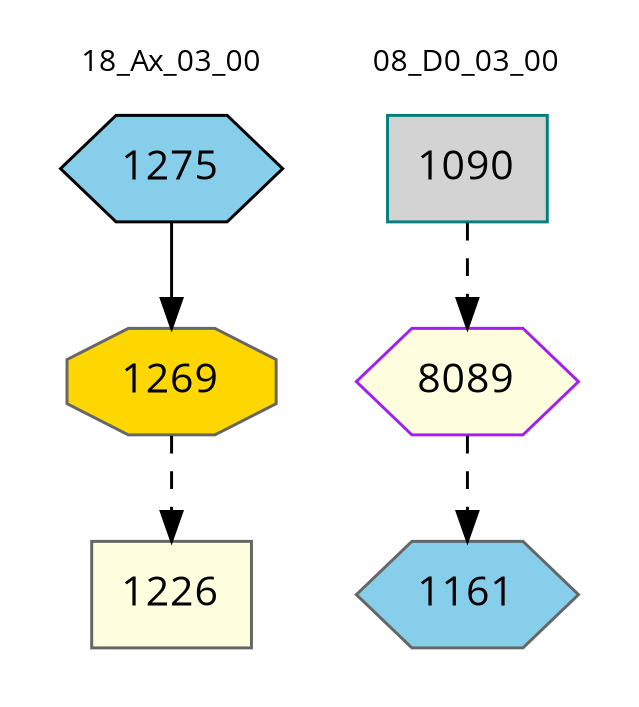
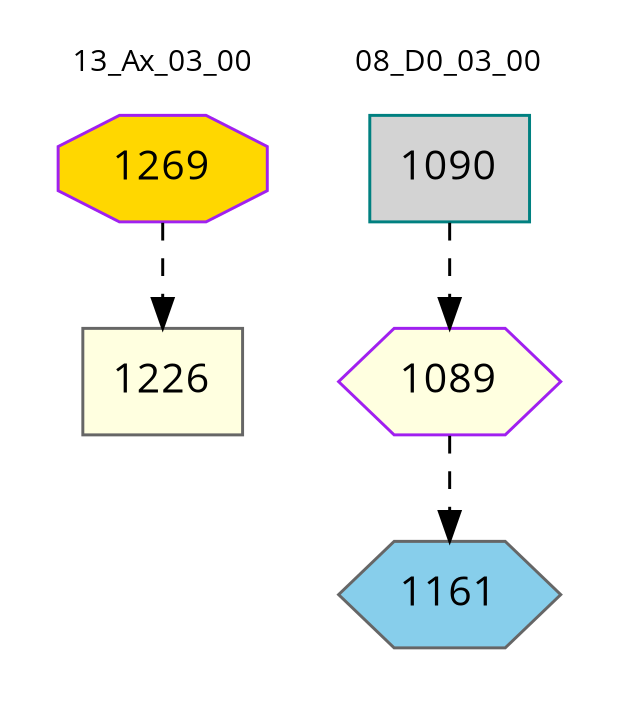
(172, 64) -> (163, 64)
(172, 169) -> none
(172, 382) -> (163, 169)
(467, 382) -> (450, 382)
